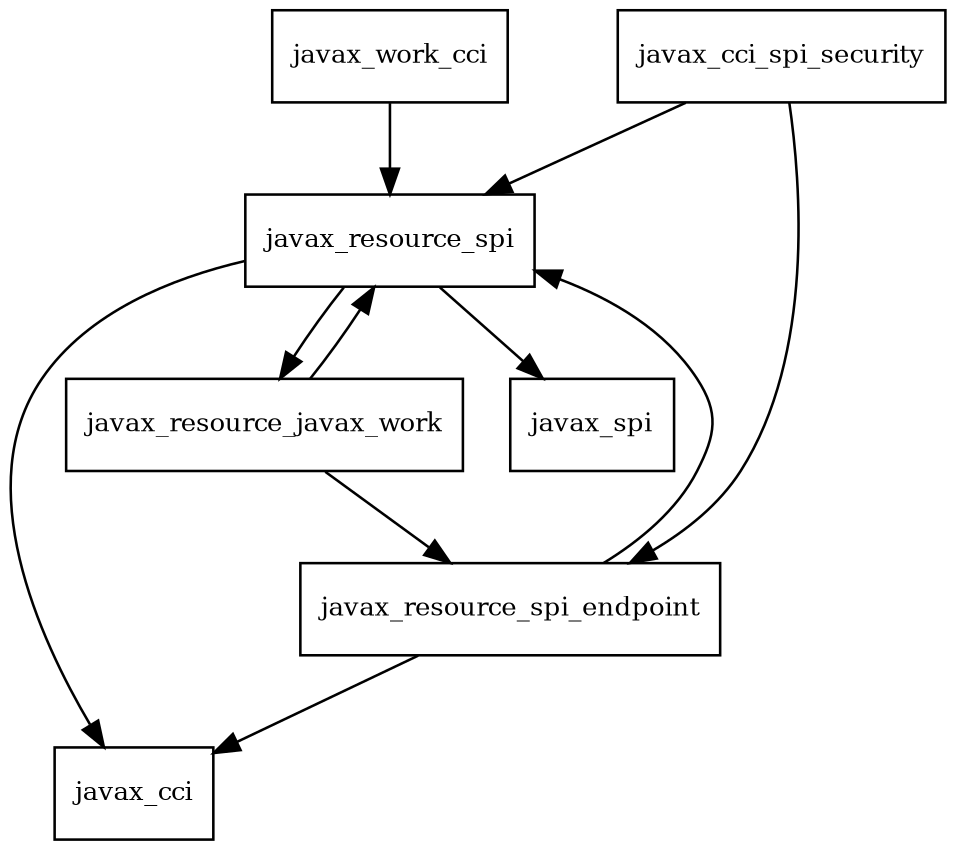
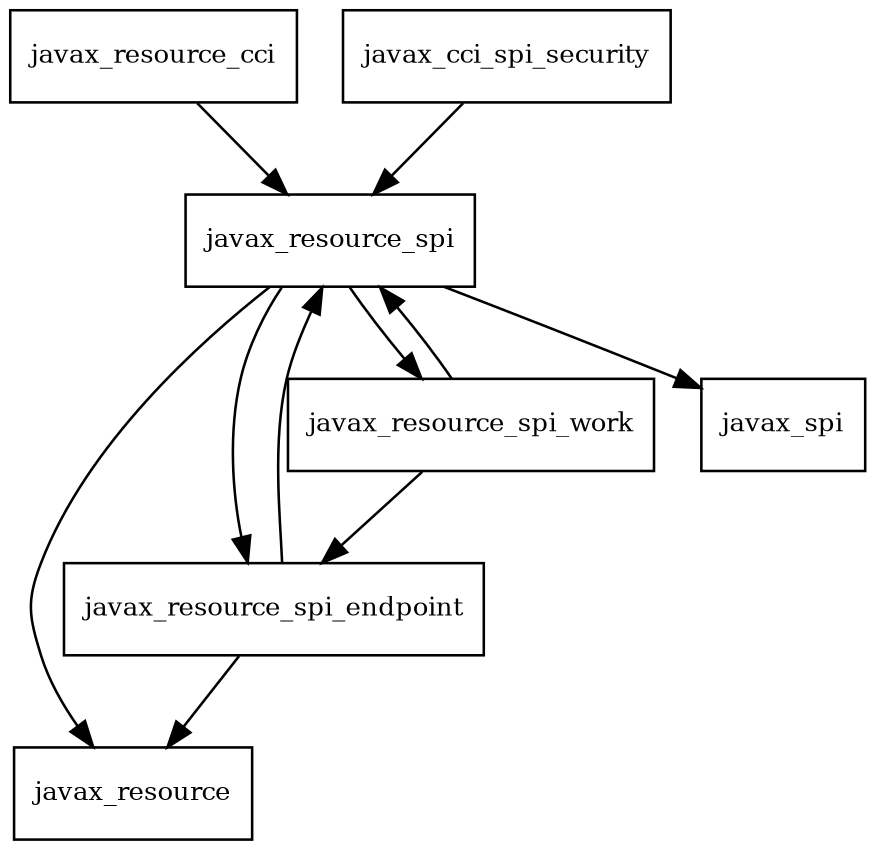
(390, 56) -> (154, 56)
(786, 351) -> (236, 408)
(265, 425) -> (471, 425)
(134, 794) -> (133, 794)
